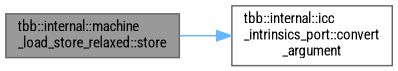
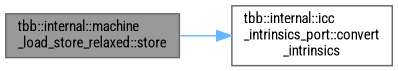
(312, 36) -> (312, 36)
